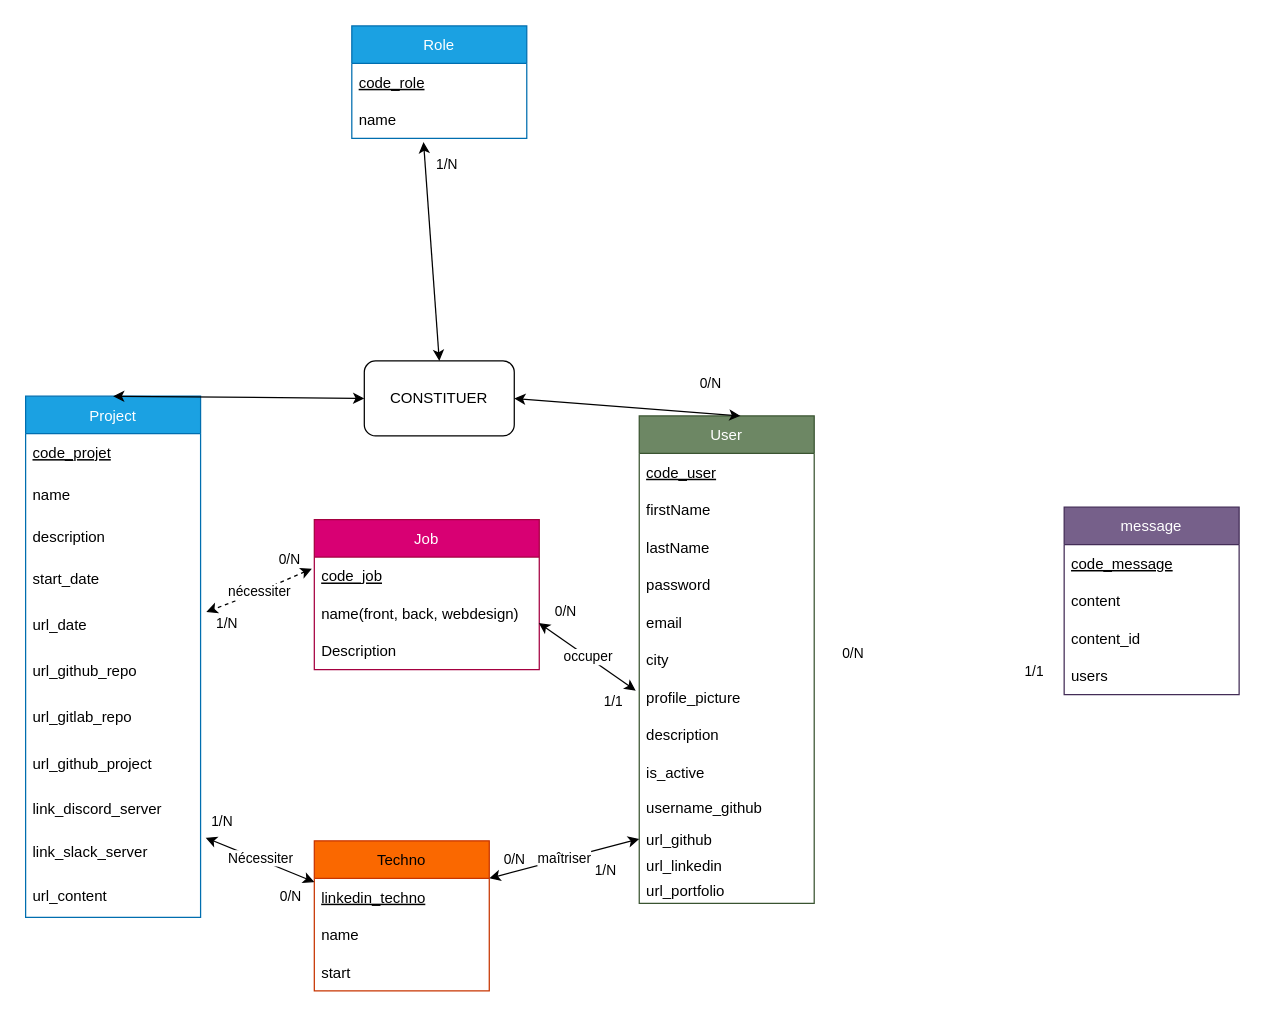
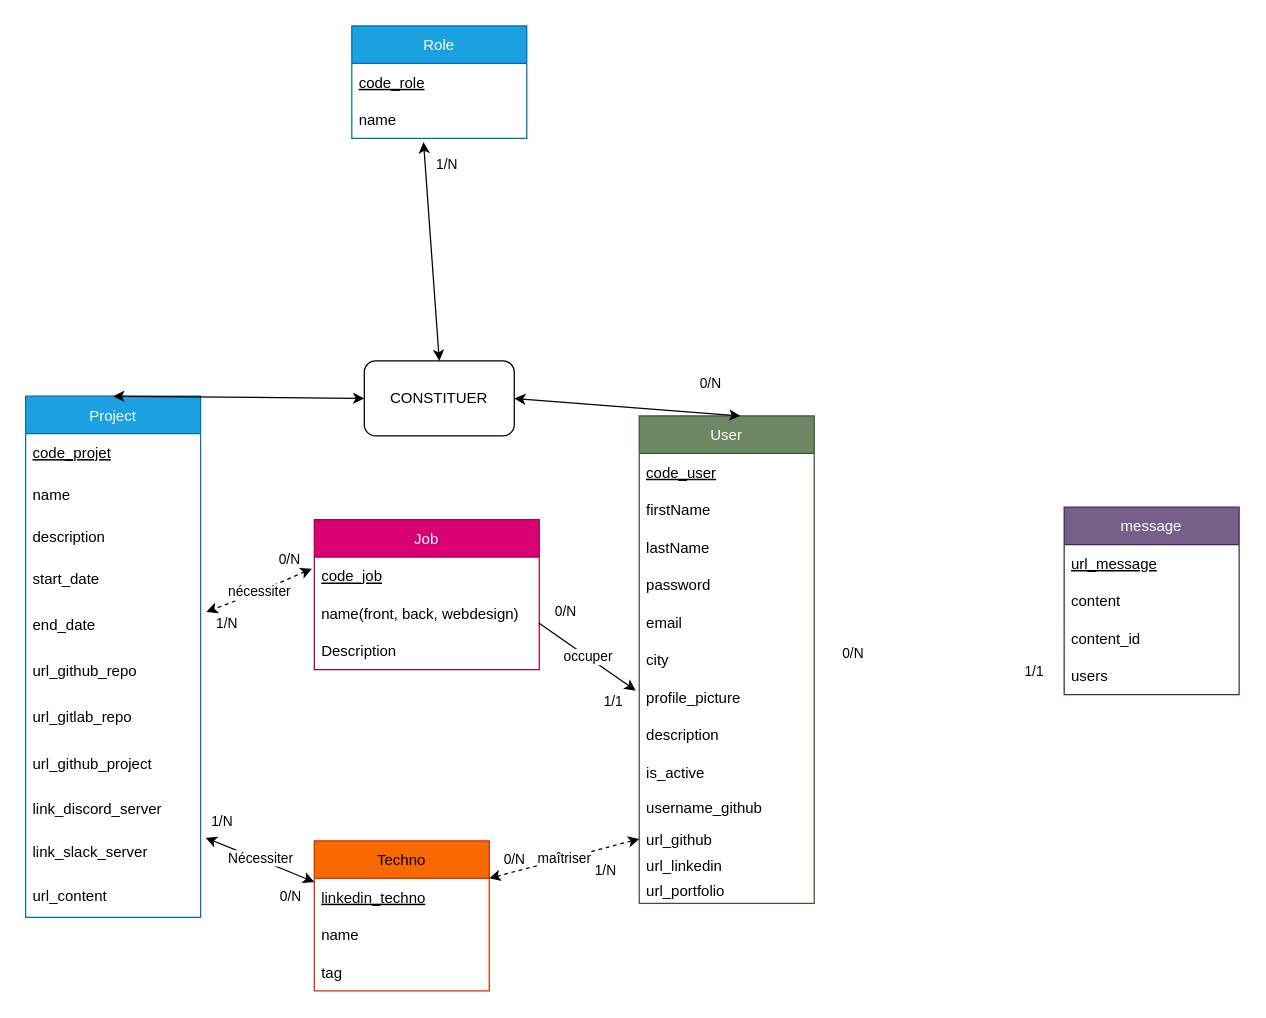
(1122, 564) -> (1116, 564)
(64, 625) -> (66, 625)
(546, 628) -> (544, 626)
(516, 871) -> (516, 871)
(342, 973) -> (334, 973)
